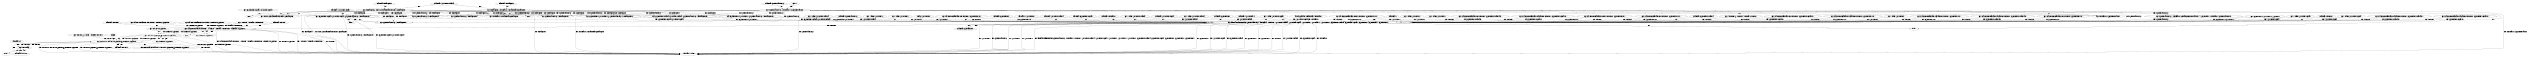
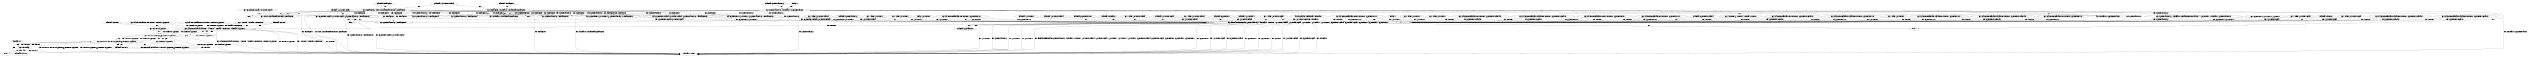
(795, 4) -> (795, 4)
(1001, 16) -> none
(1026, 16) -> (1026, 16)
(1083, 16) -> (1083, 16)
(1222, 16) -> (1222, 16)
(1393, 16) -> (1393, 16)
(88, 35) -> none
(113, 35) -> none
none -> (319, 54)
